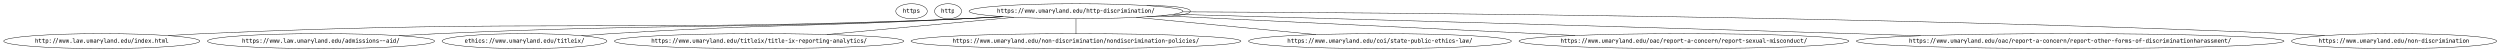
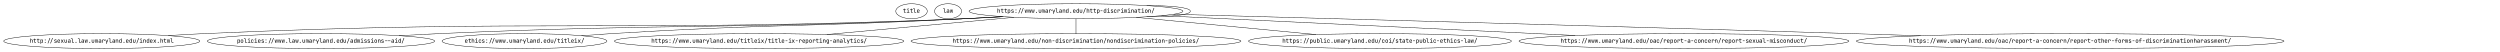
(912, 11) -> (912, 11)
(948, 11) -> (948, 11)
(102, 41) -> (102, 41)
(321, 41) -> (321, 41)
(1380, 41) -> (1380, 41)
(2394, 41) -> none
